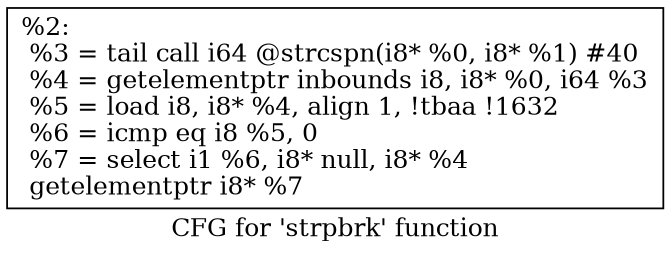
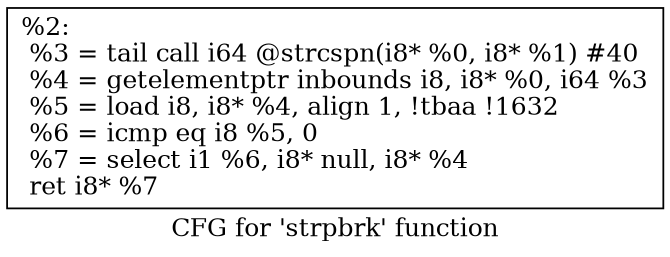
(163, 187) -> (90, 187)
